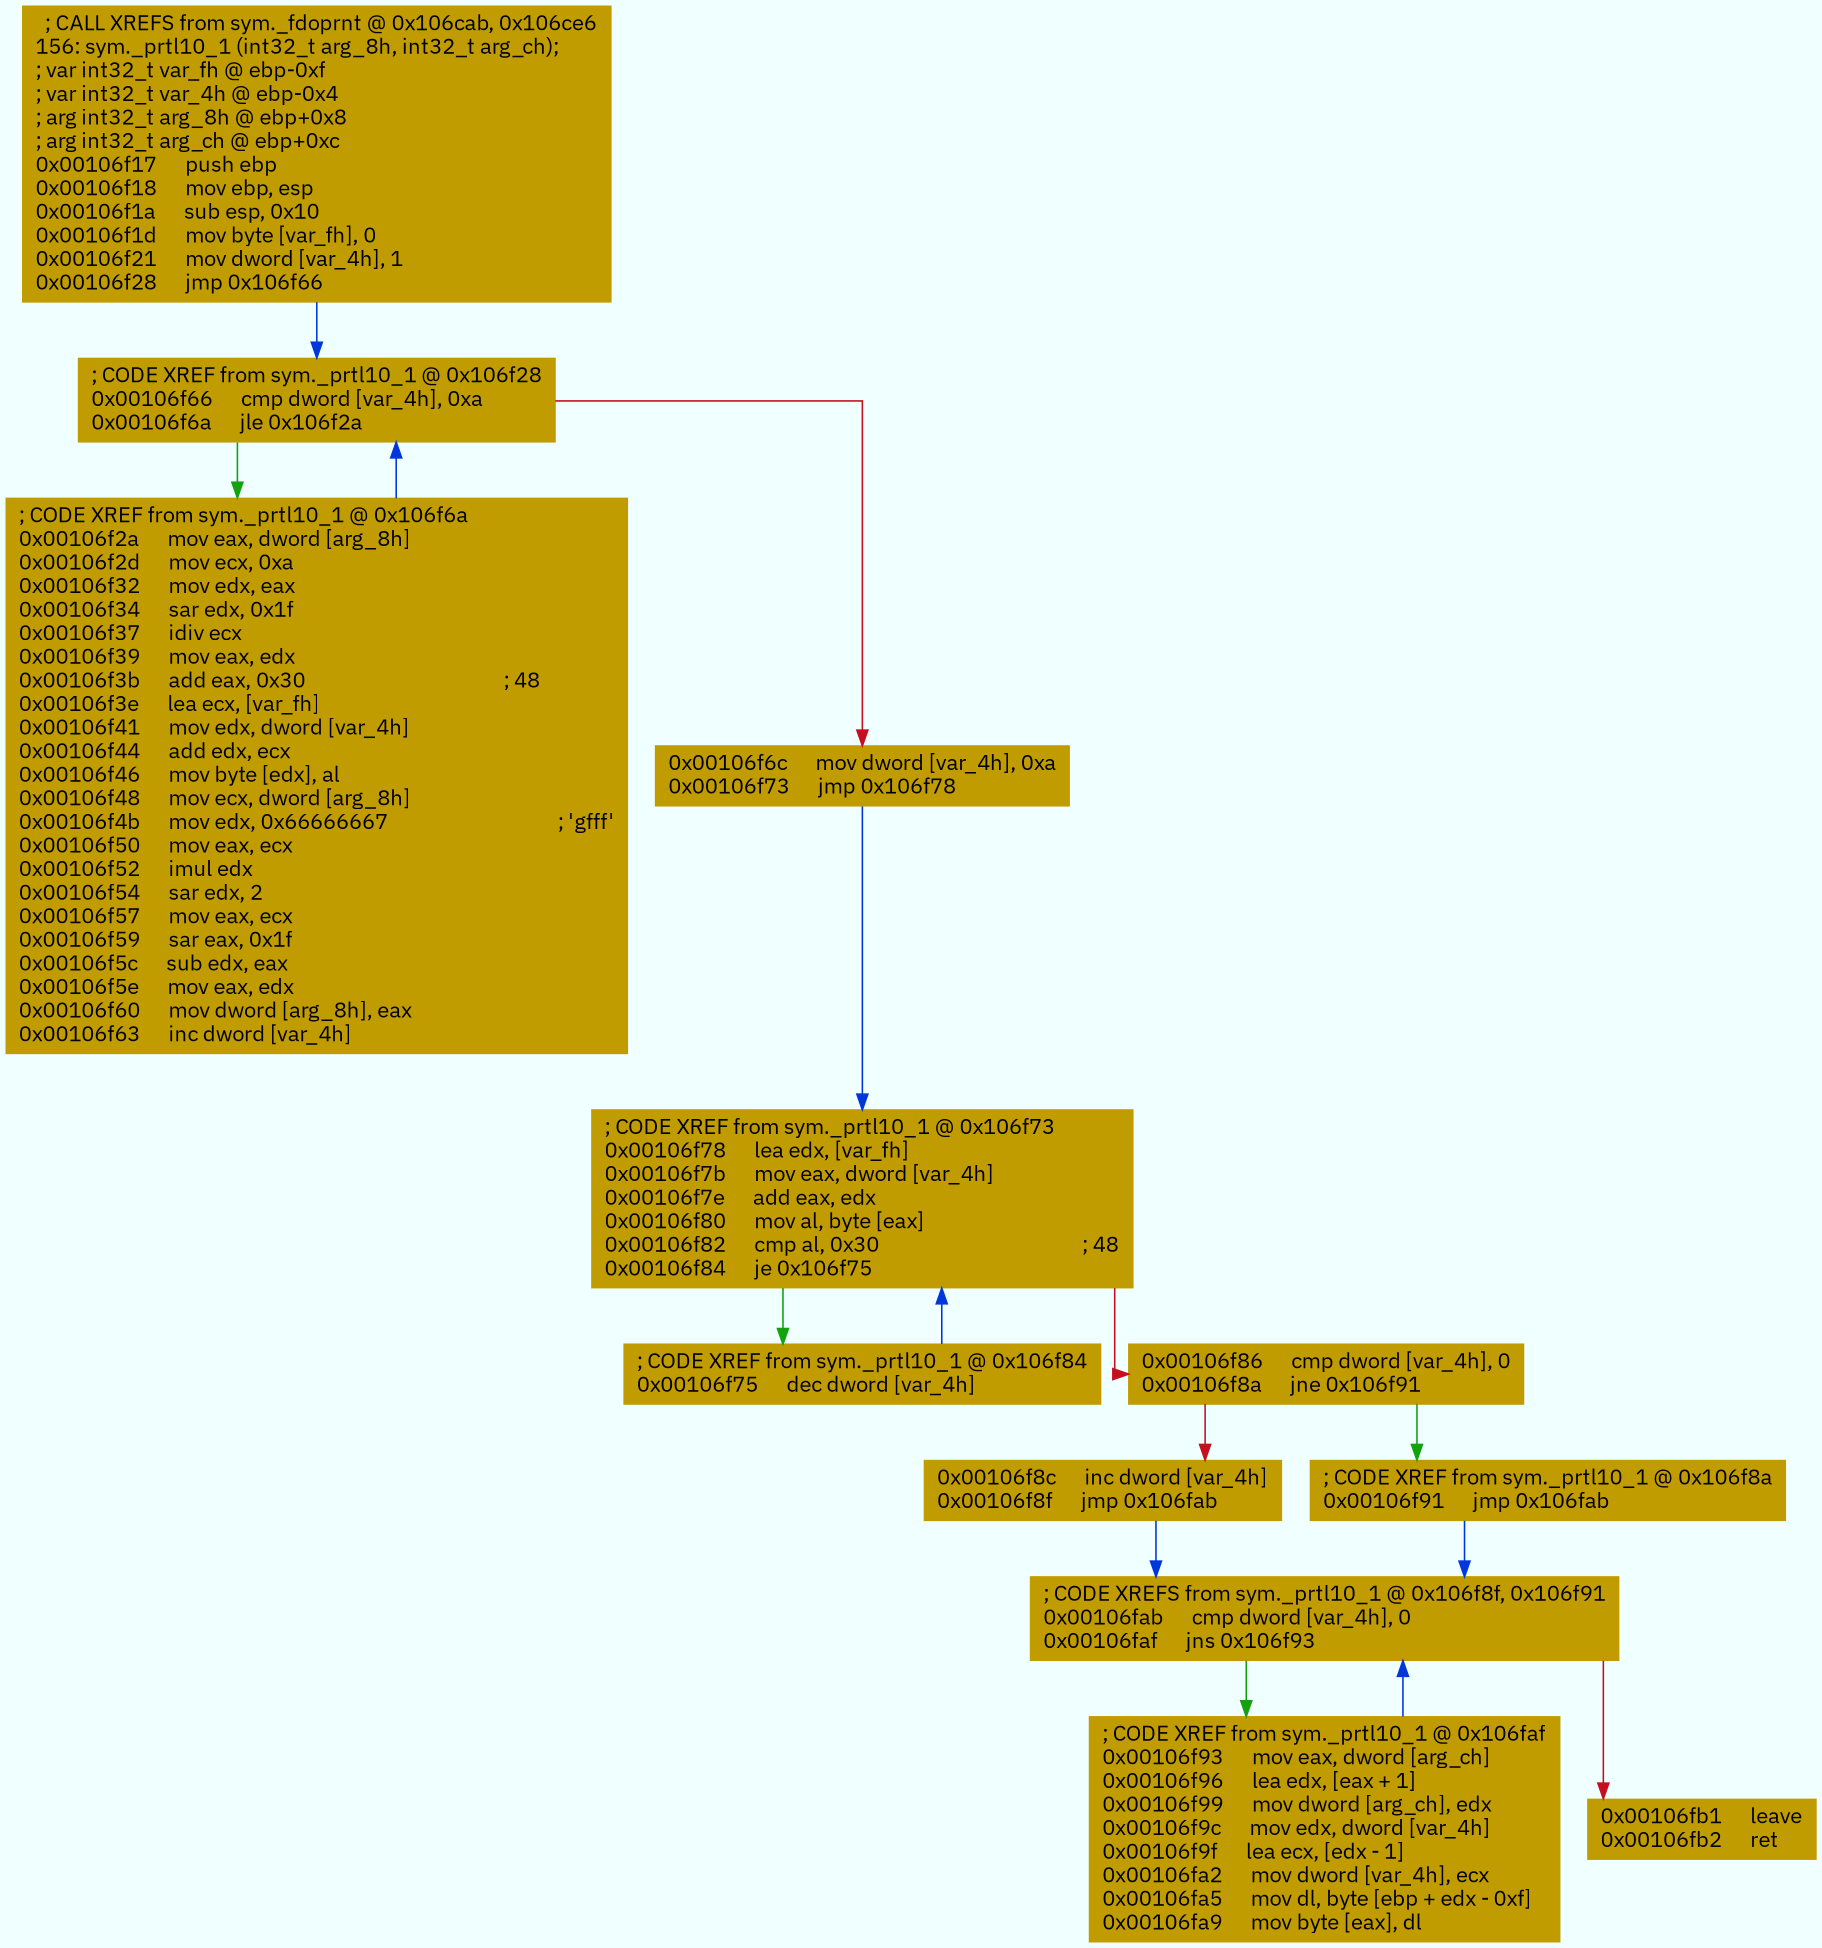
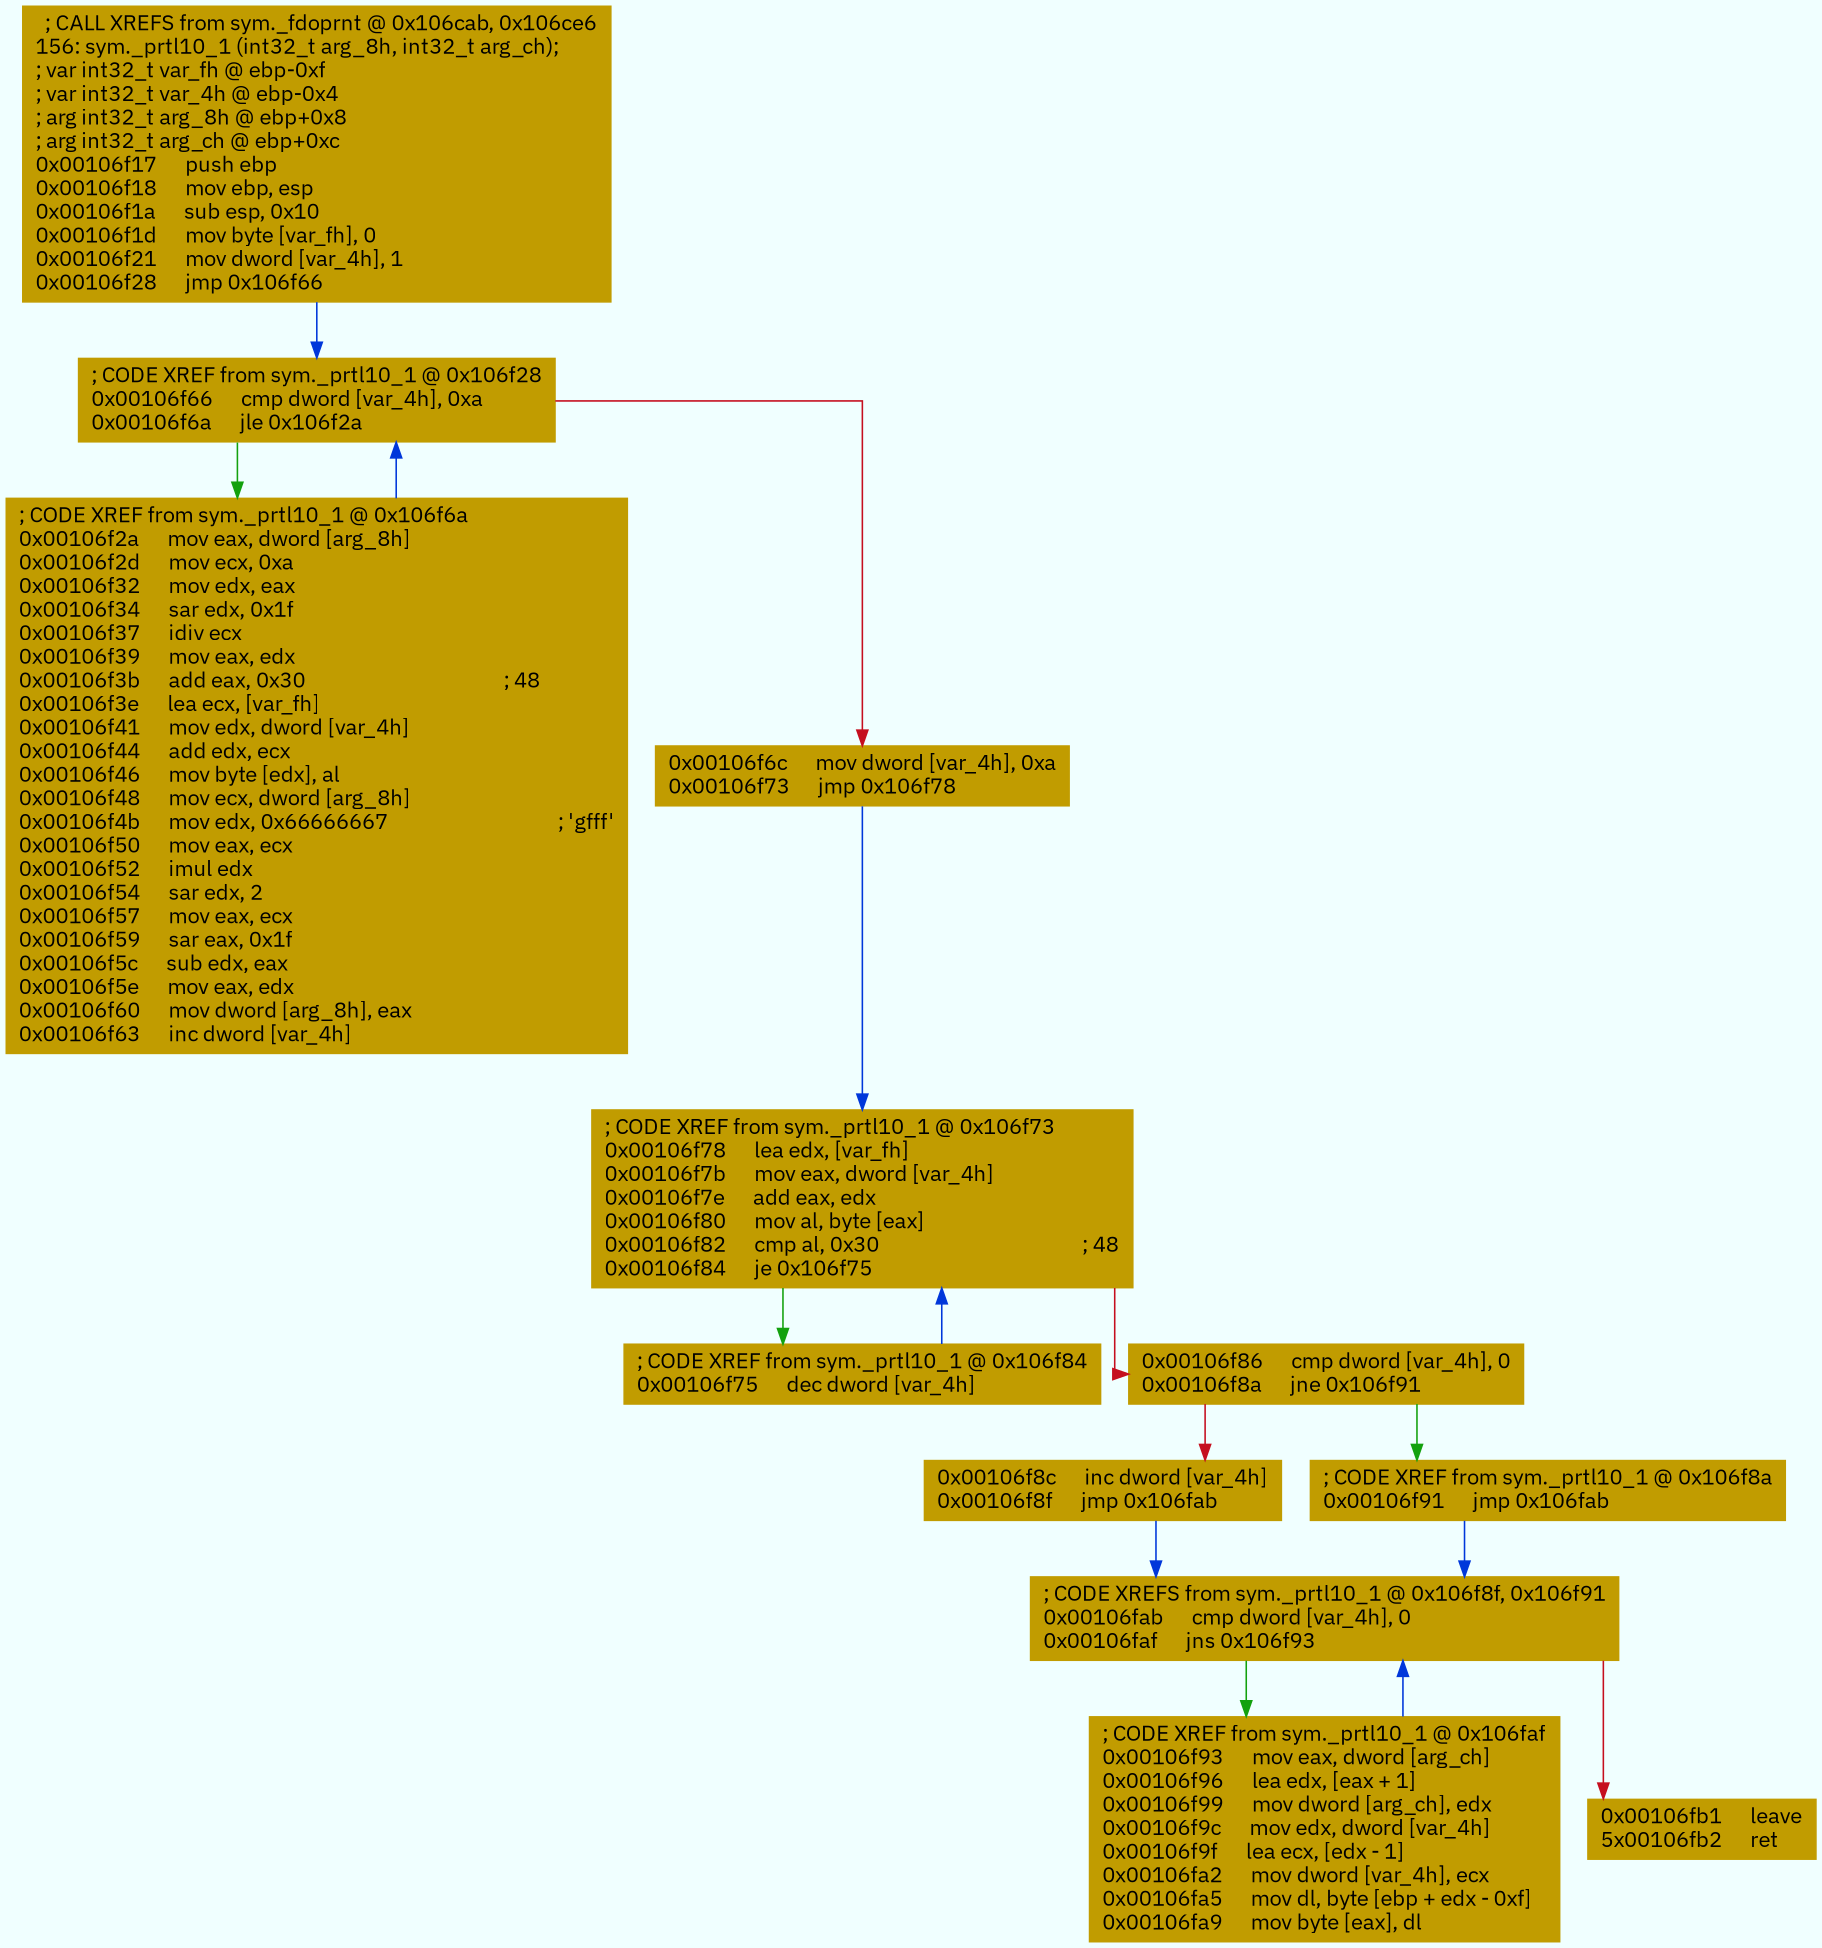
(1702, 1829) -> (1702, 1829)
